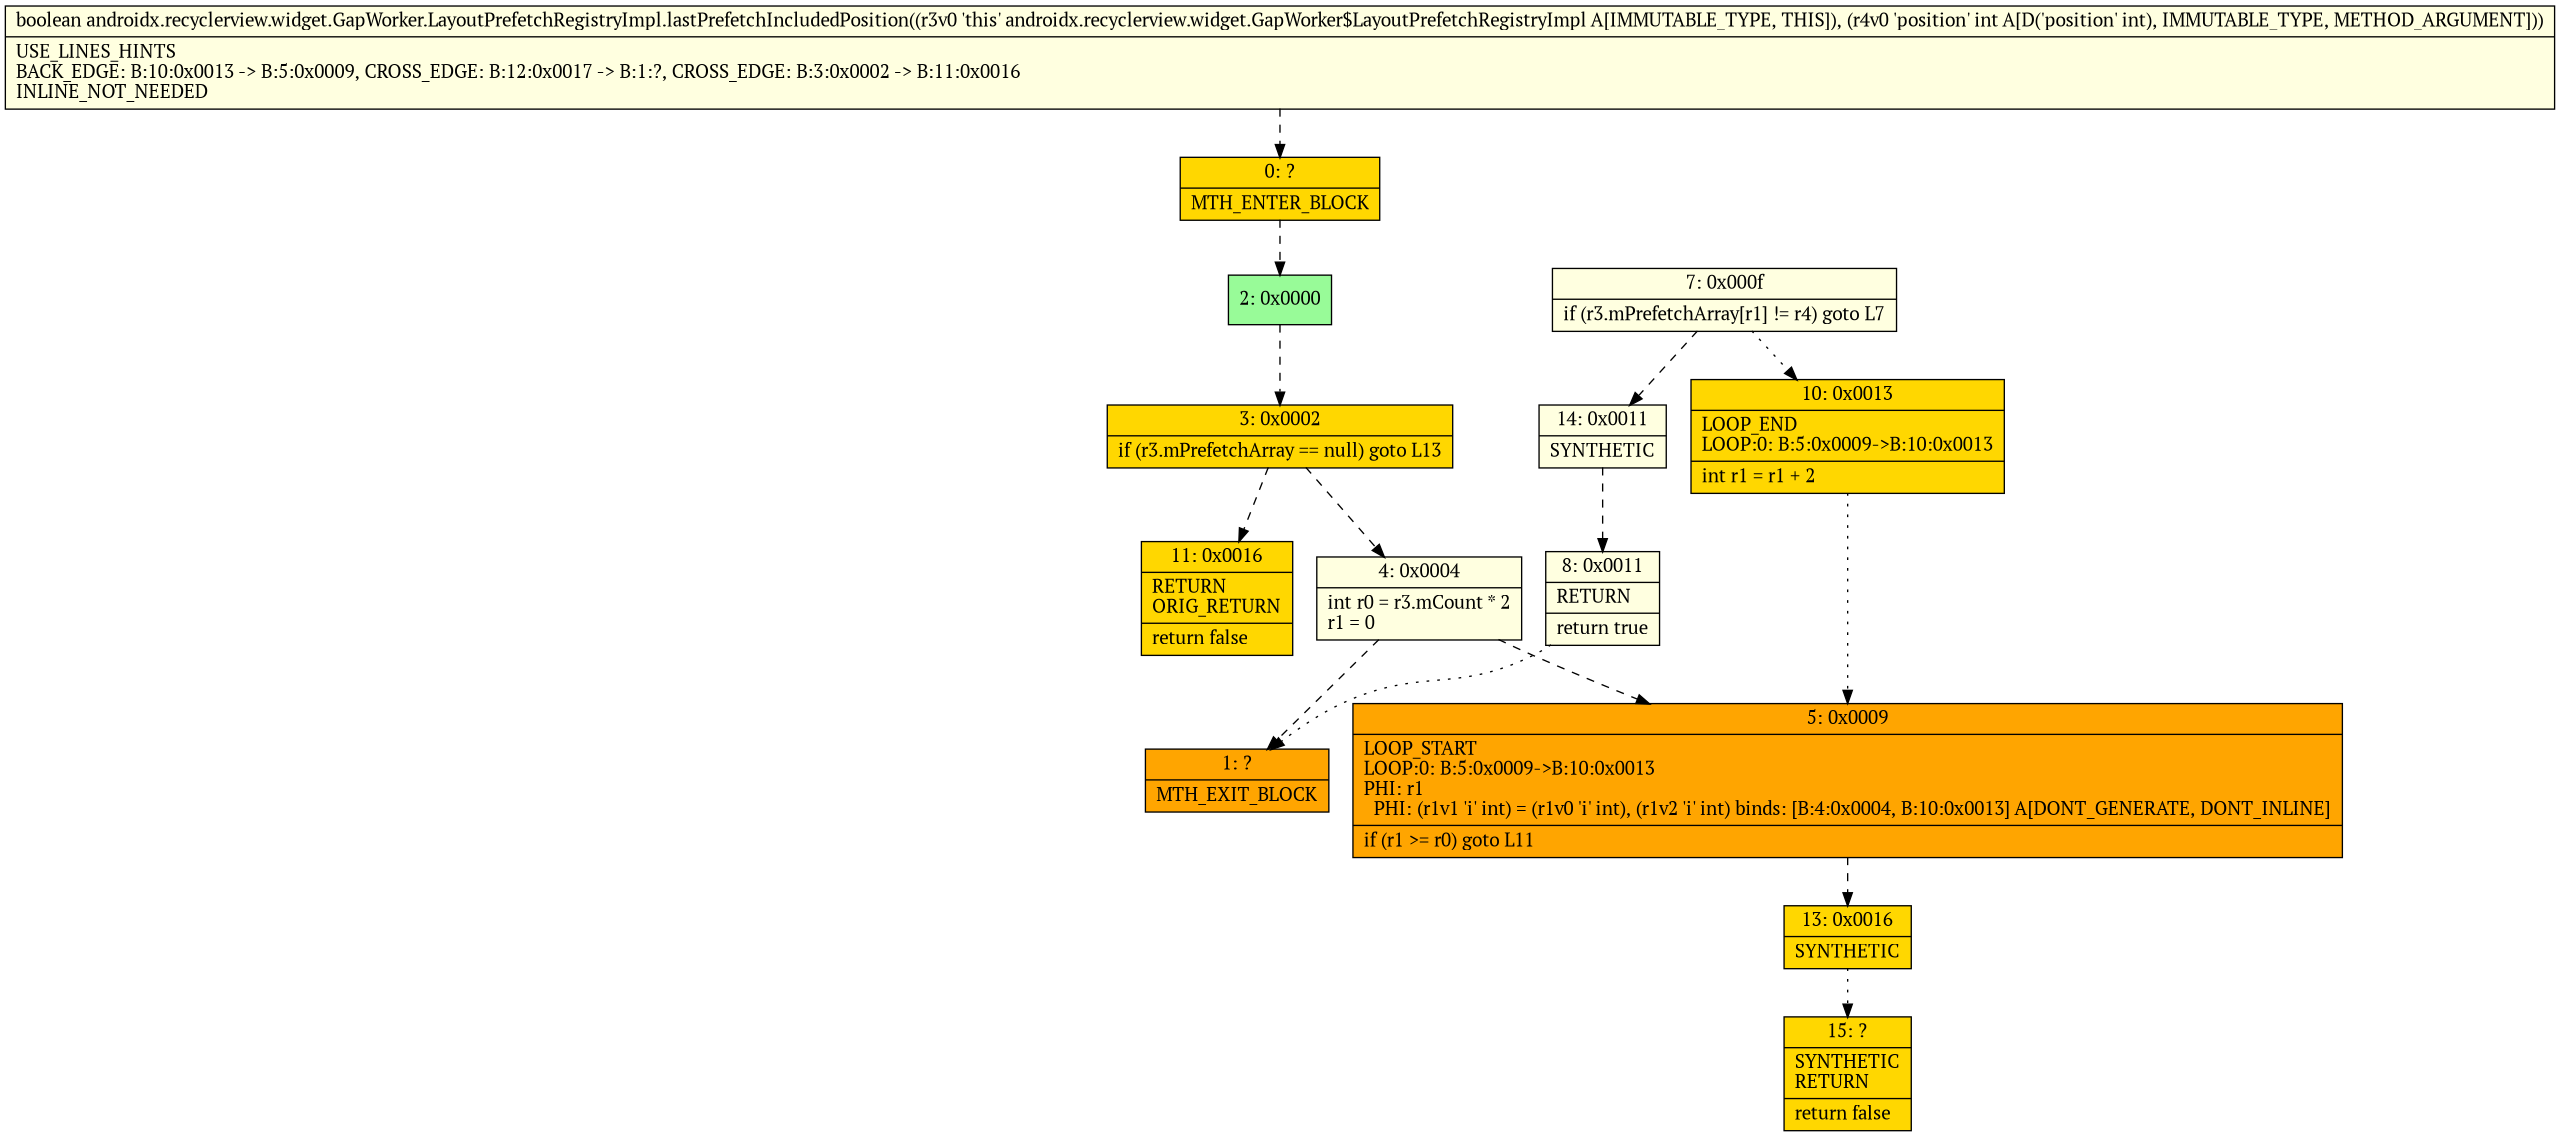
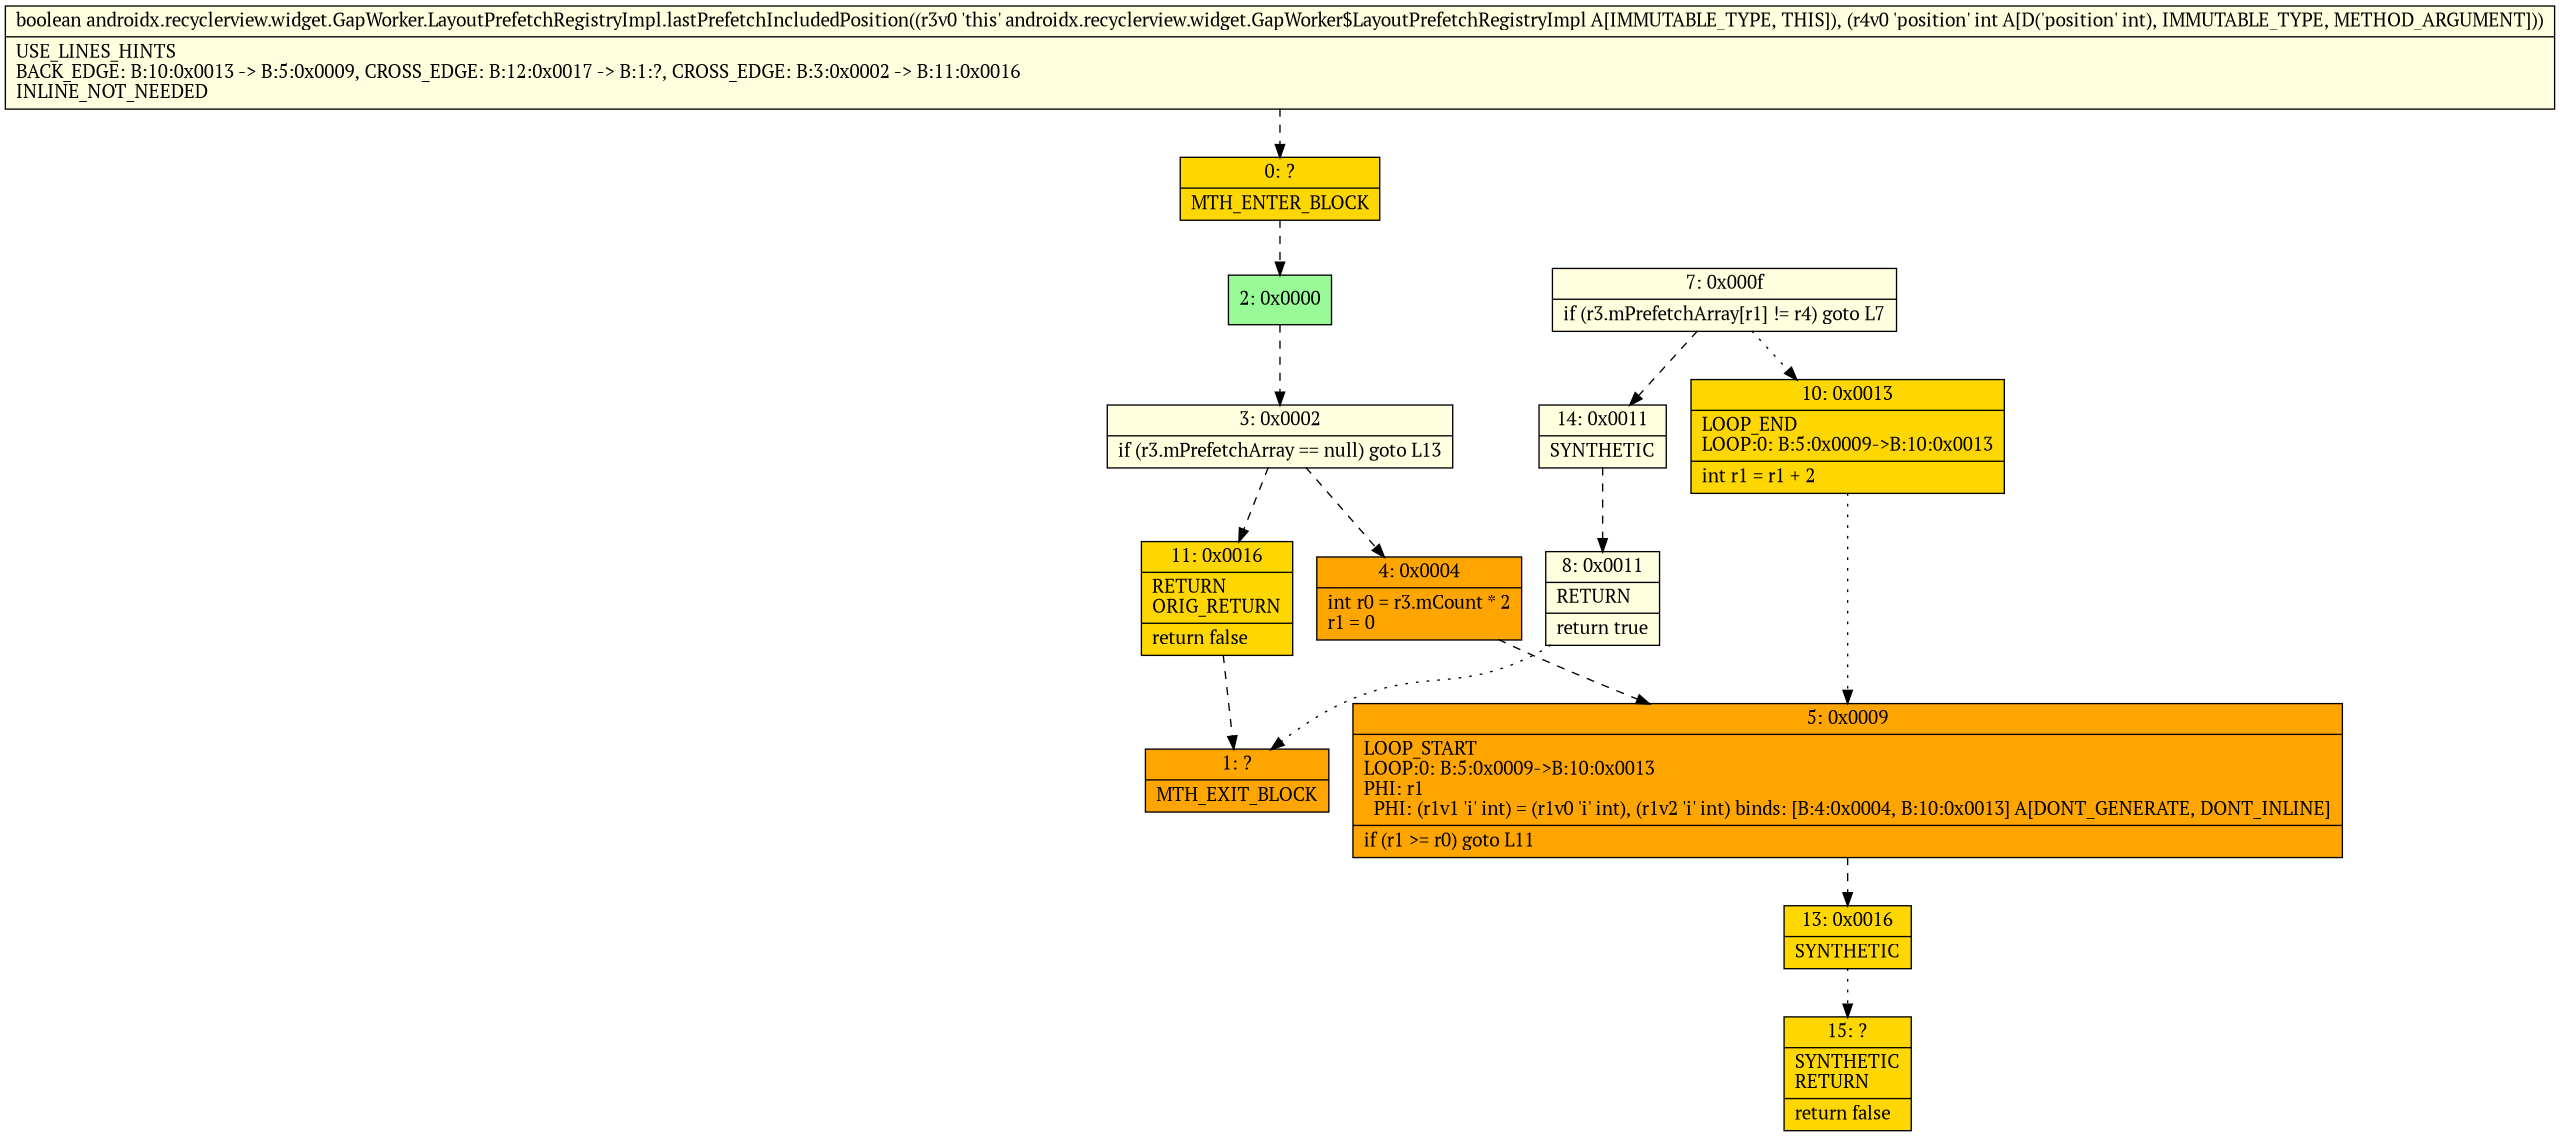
(1280, 436) -> (1280, 436)
(1419, 598) -> (1419, 598)
(1328, 690) -> (1228, 696)
